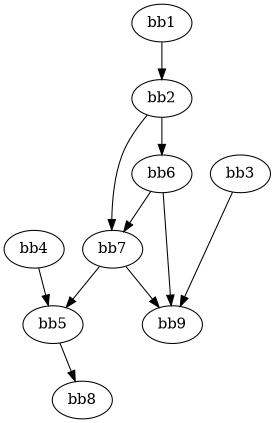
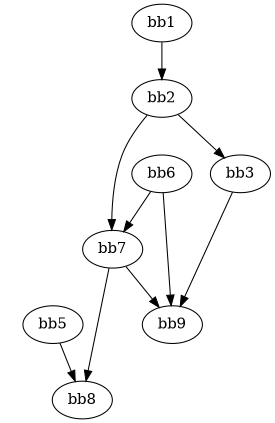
(162, 131) -> (197, 133)
(34, 249) -> none
(86, 283) -> (99, 319)
